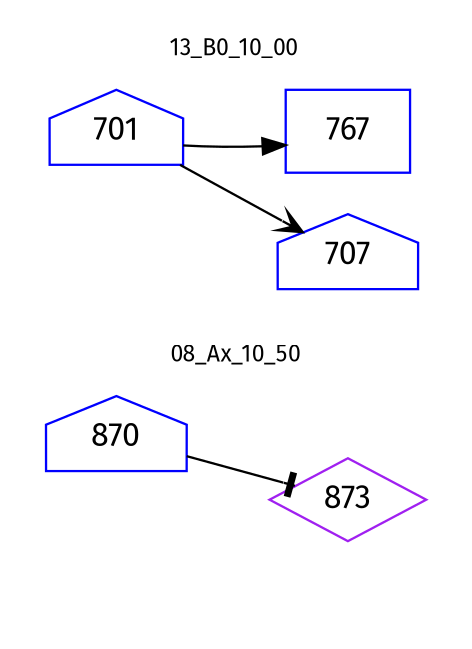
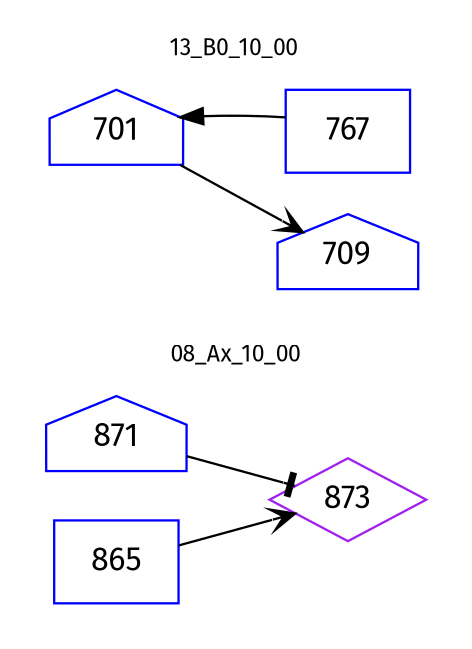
(223, 147) -> (245, 116)
(348, 256) -> (348, 256)
(236, 356) -> (236, 356)
(116, 438) -> (116, 438)
none -> (116, 562)
